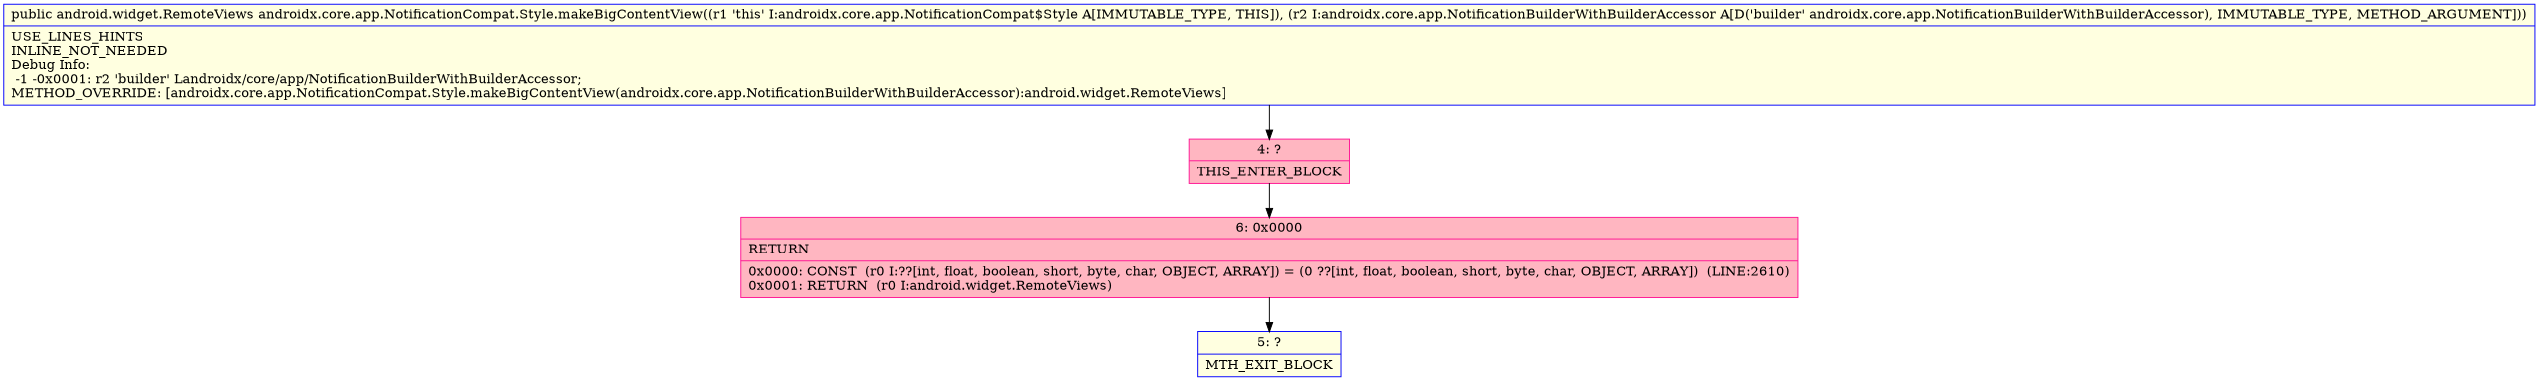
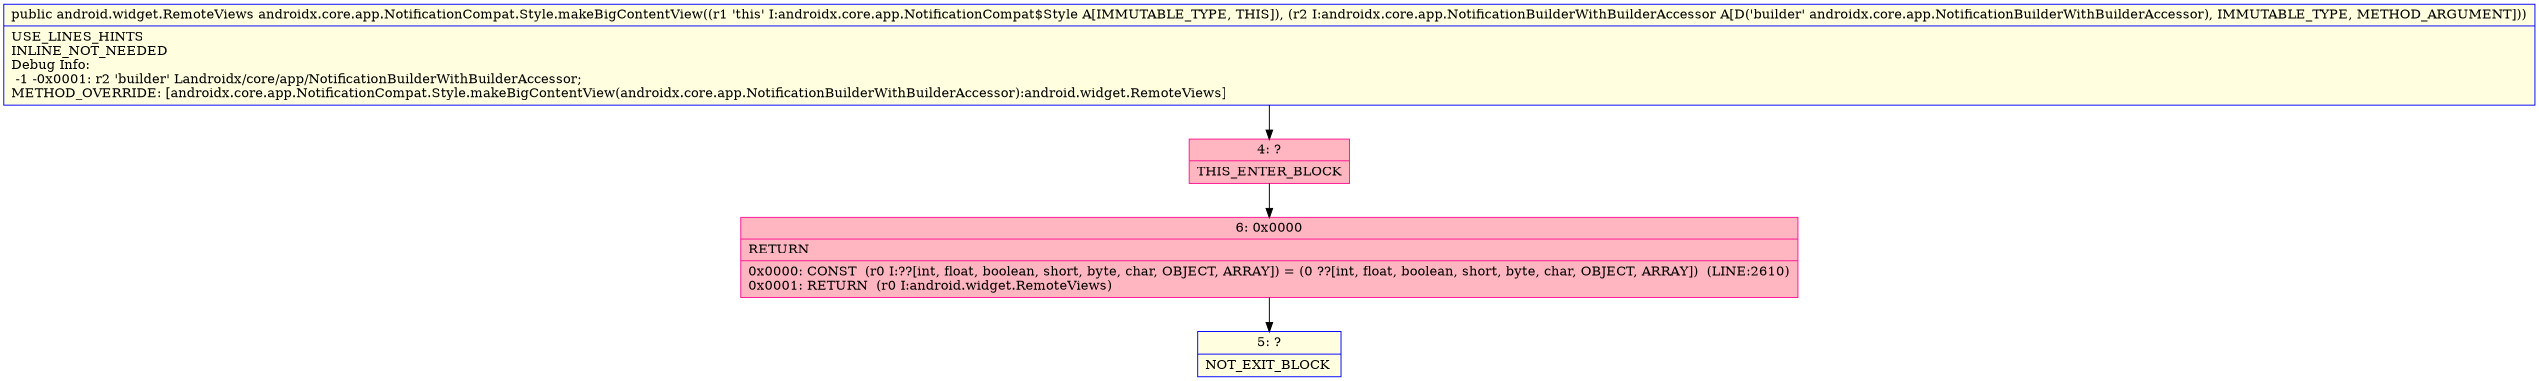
(1269, 365) -> (1268, 365)
